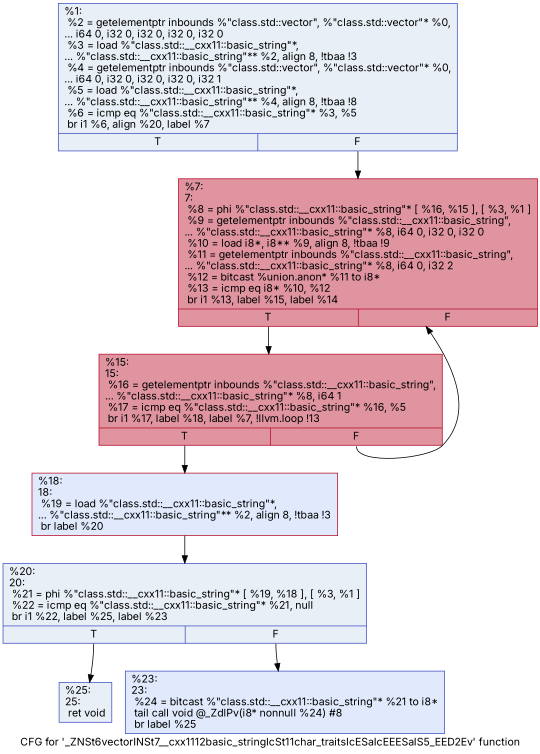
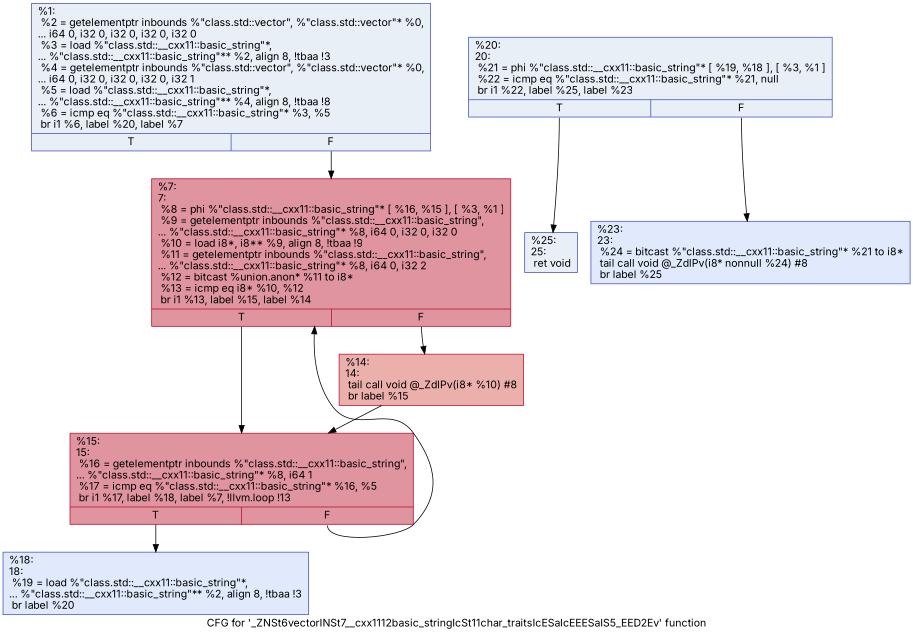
(137, 125) -> (111, 125)
none -> (431, 380)
(185, 504) -> (156, 583)
(185, 546) -> none
